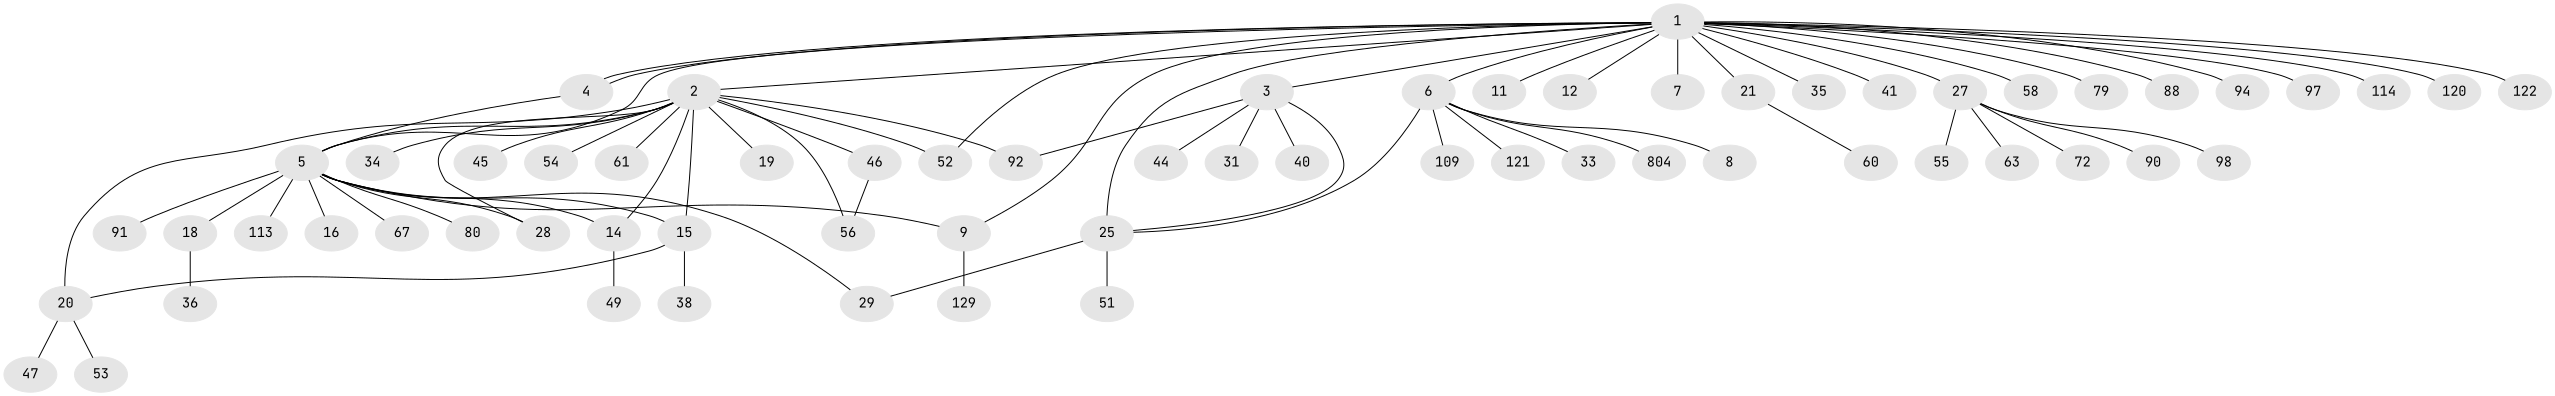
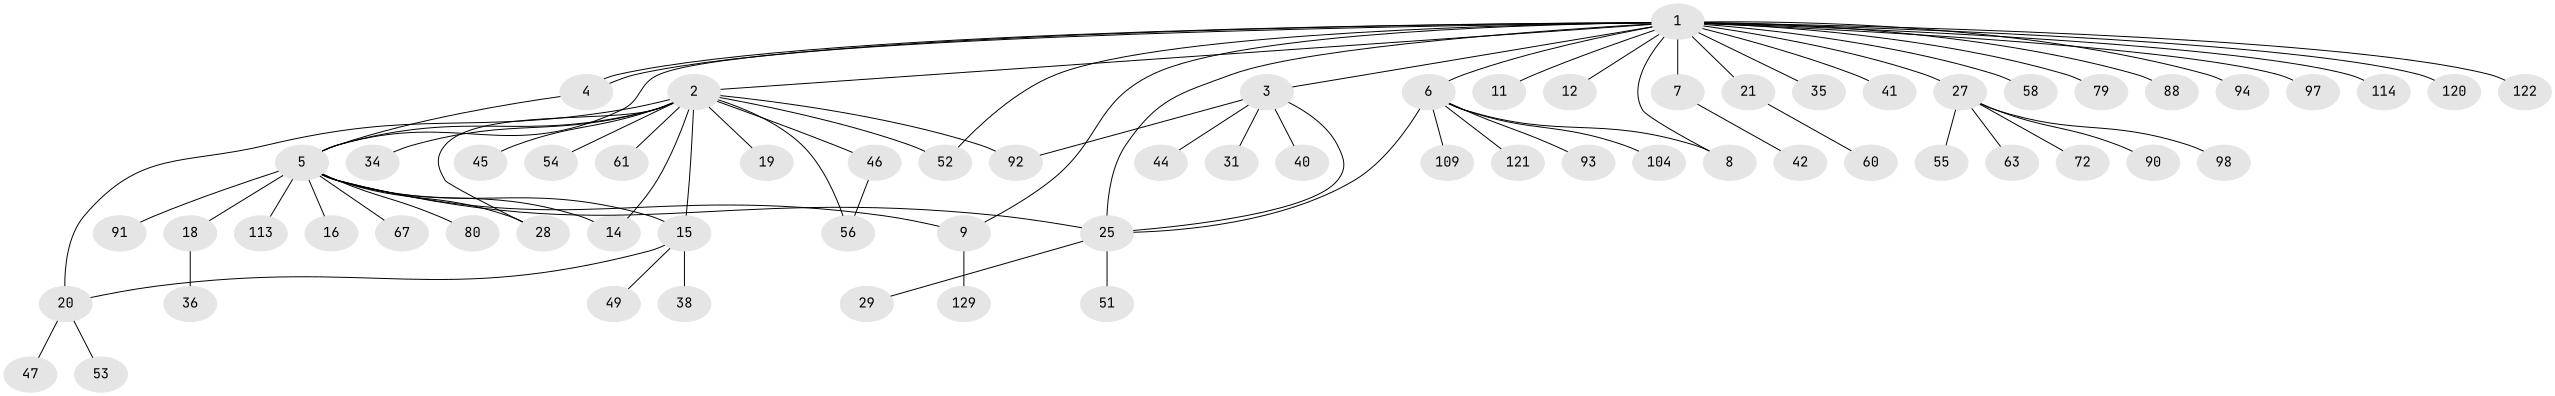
none -> (1642, 109)
(1588, 163) -> (1588, 163)
(1659, 163) -> (1659, 163)
none -> (1800, 163)
(596, 194) -> (700, 212)
(614, 269) -> (649, 269)
